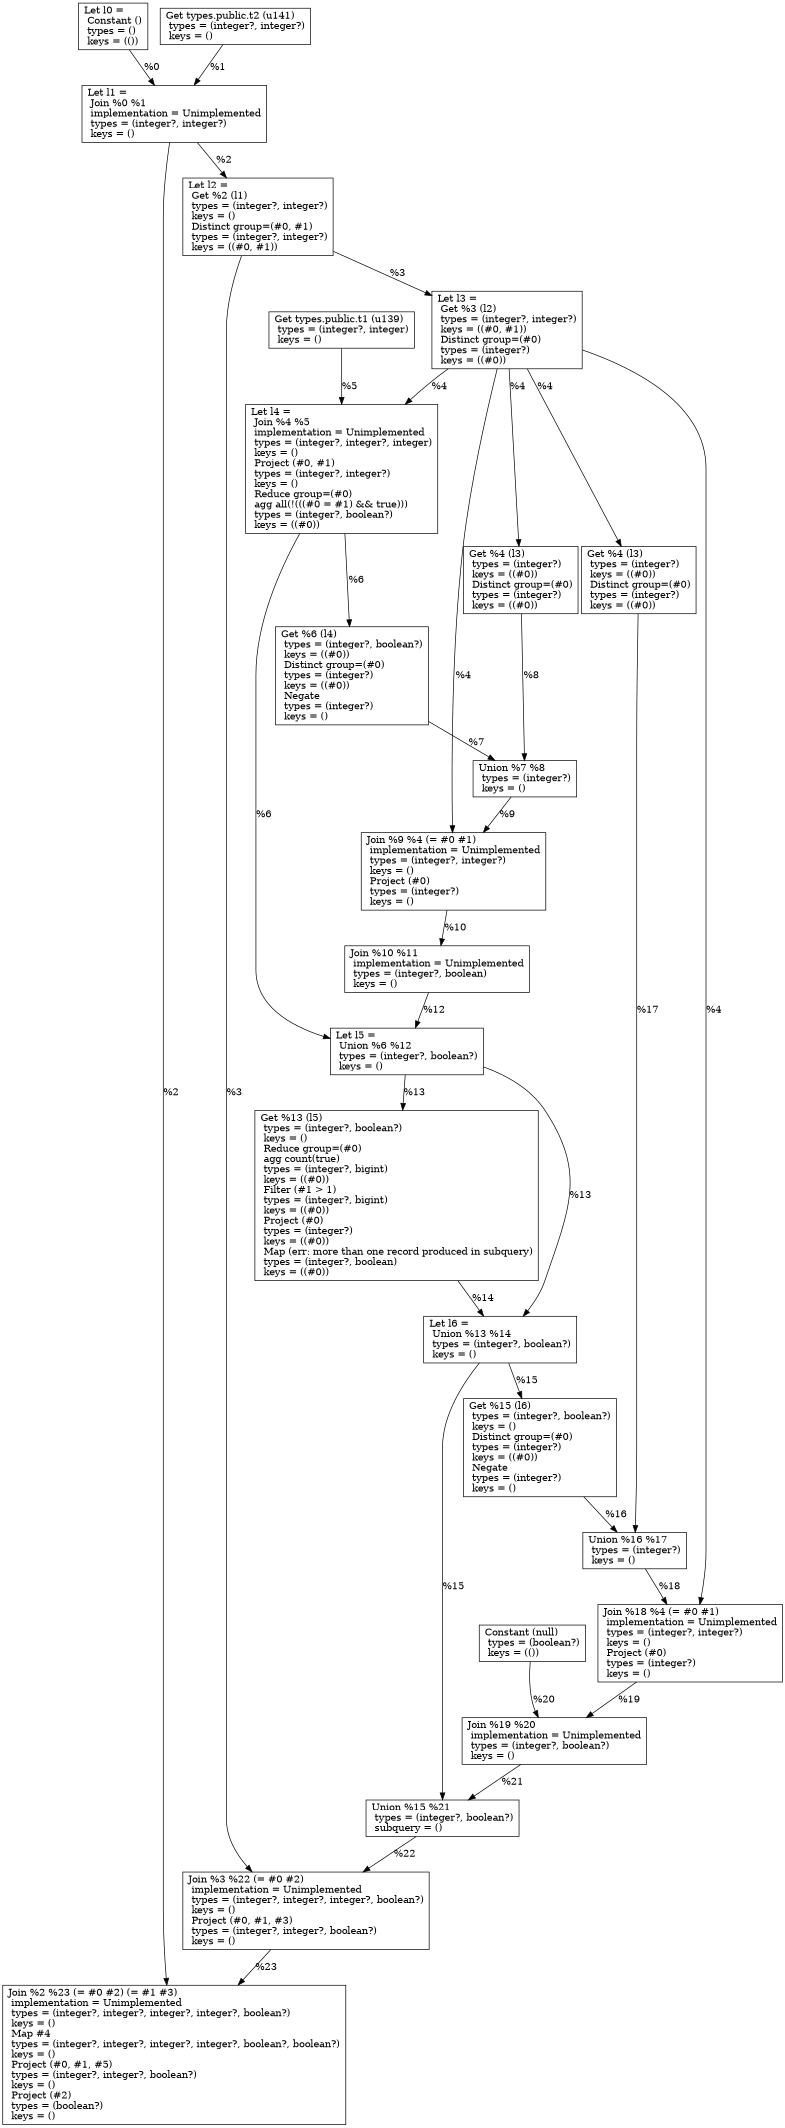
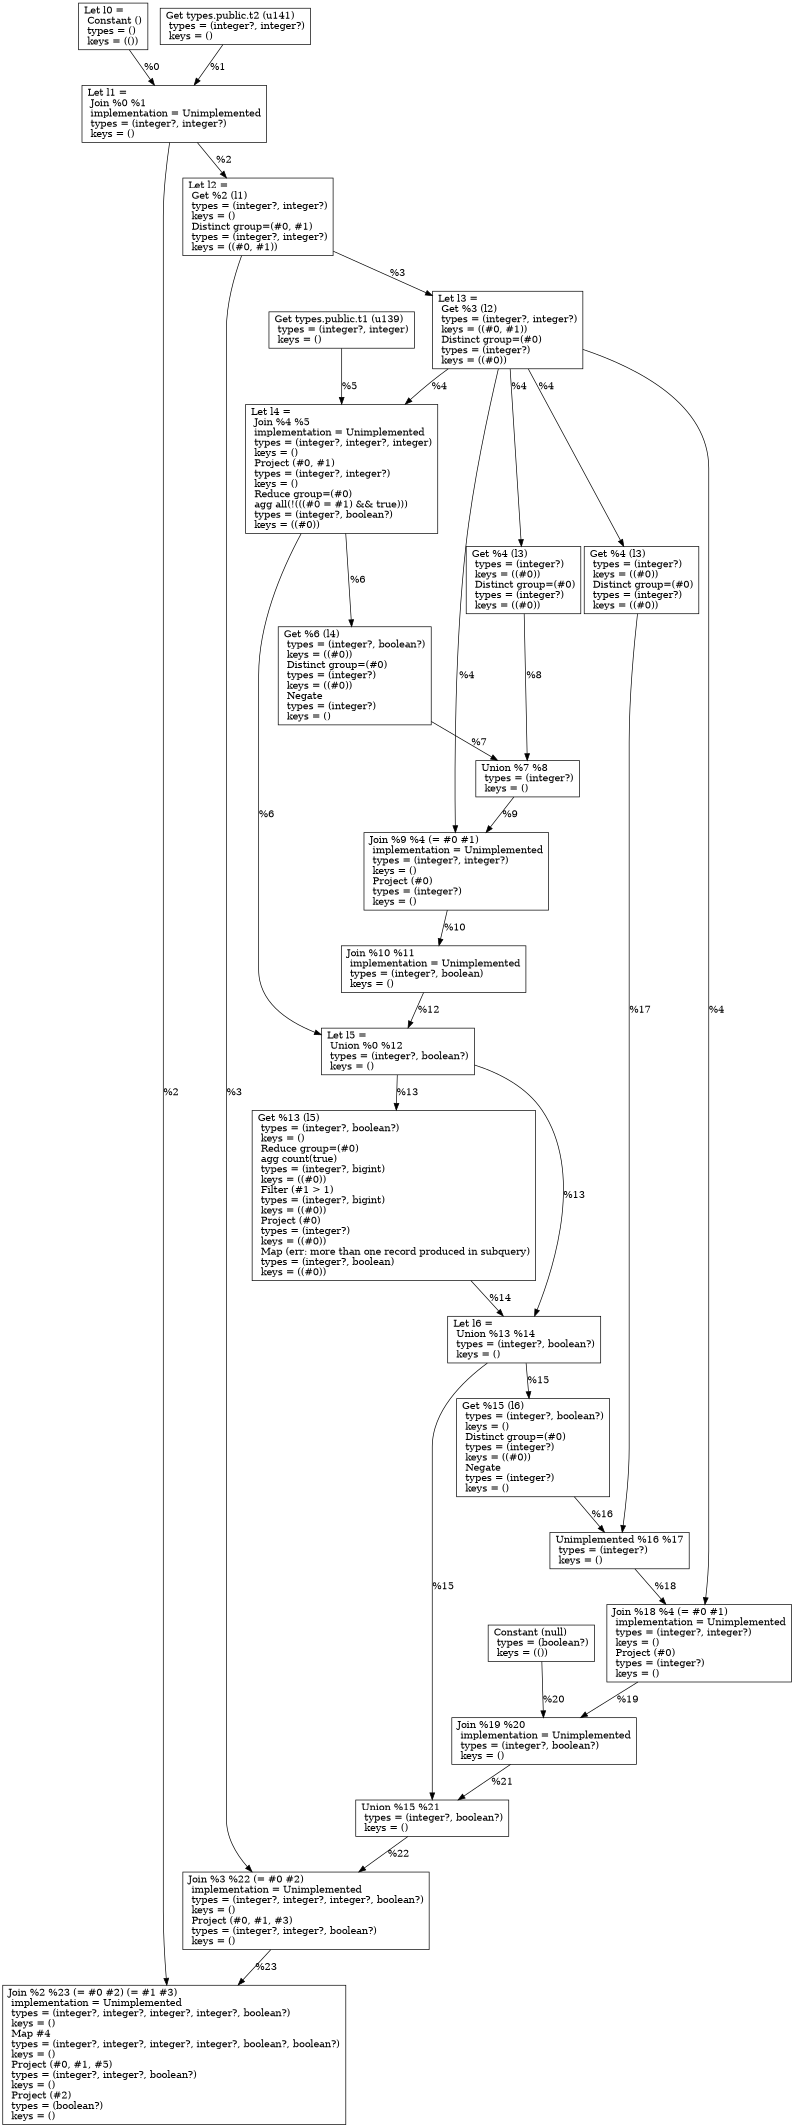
(407, 1051) -> (398, 1051)
(635, 1551) -> (620, 1551)
(443, 1818) -> (432, 1818)
